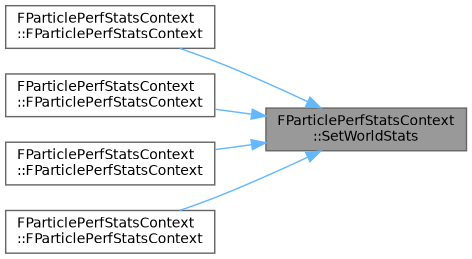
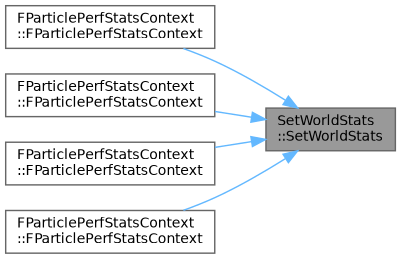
(366, 129) -> (331, 129)
